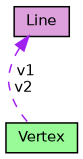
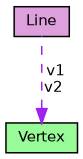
(9, 87) -> (42, 72)
